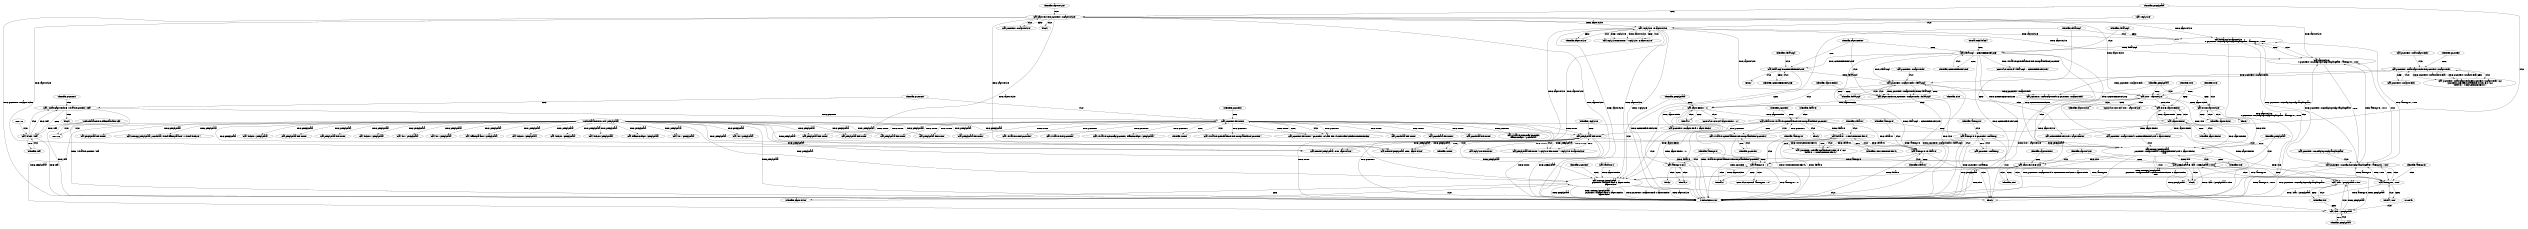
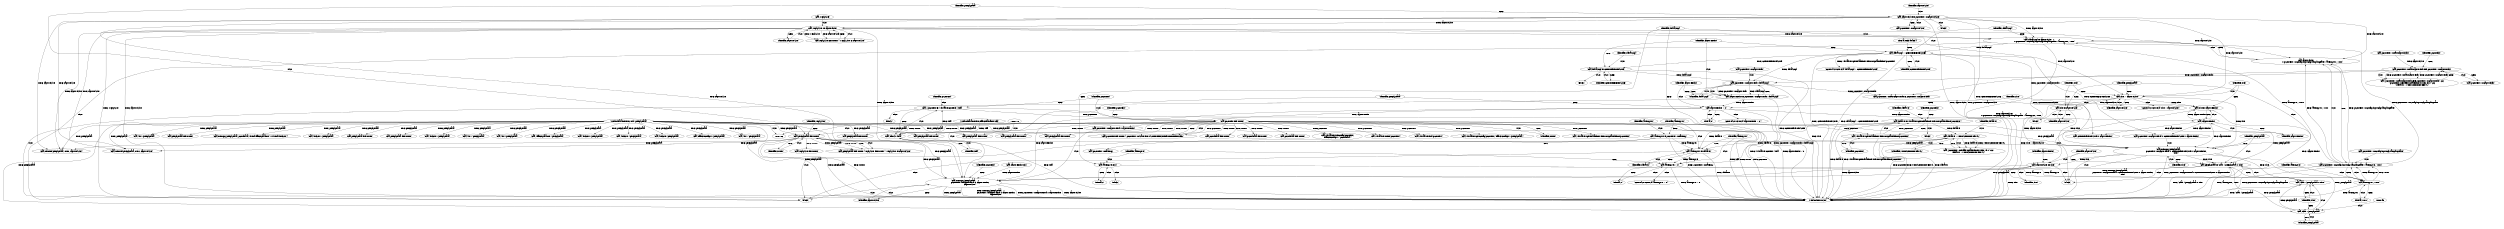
(2421, 61) -> (2416, 61)
(67, 108) -> (942, 108)
(1986, 144) -> none
(1606, 165) -> (1017, 165)
